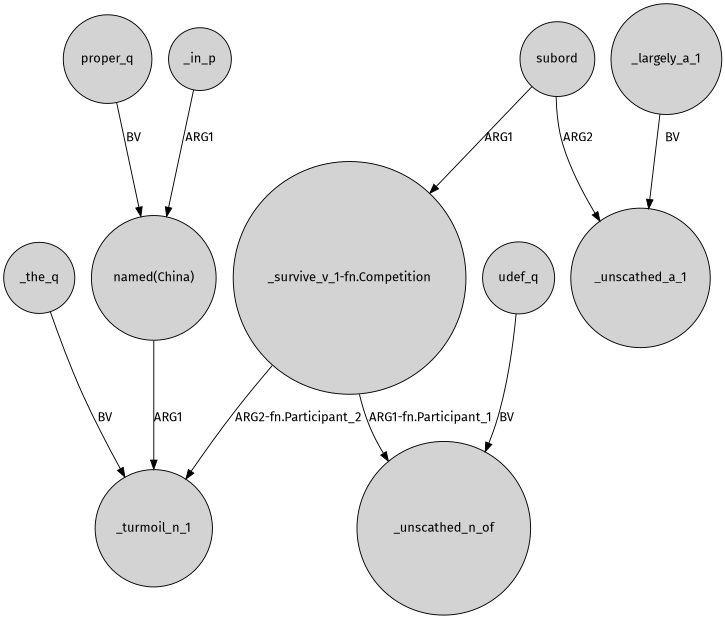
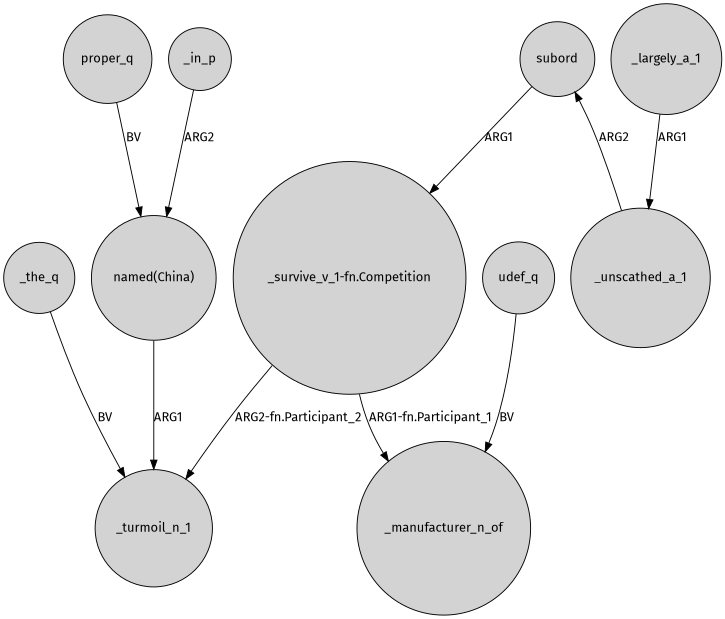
(200, 138) -> (200, 138)
(672, 138) -> (672, 138)
(567, 157) -> (603, 155)
(444, 528) -> (444, 528)
